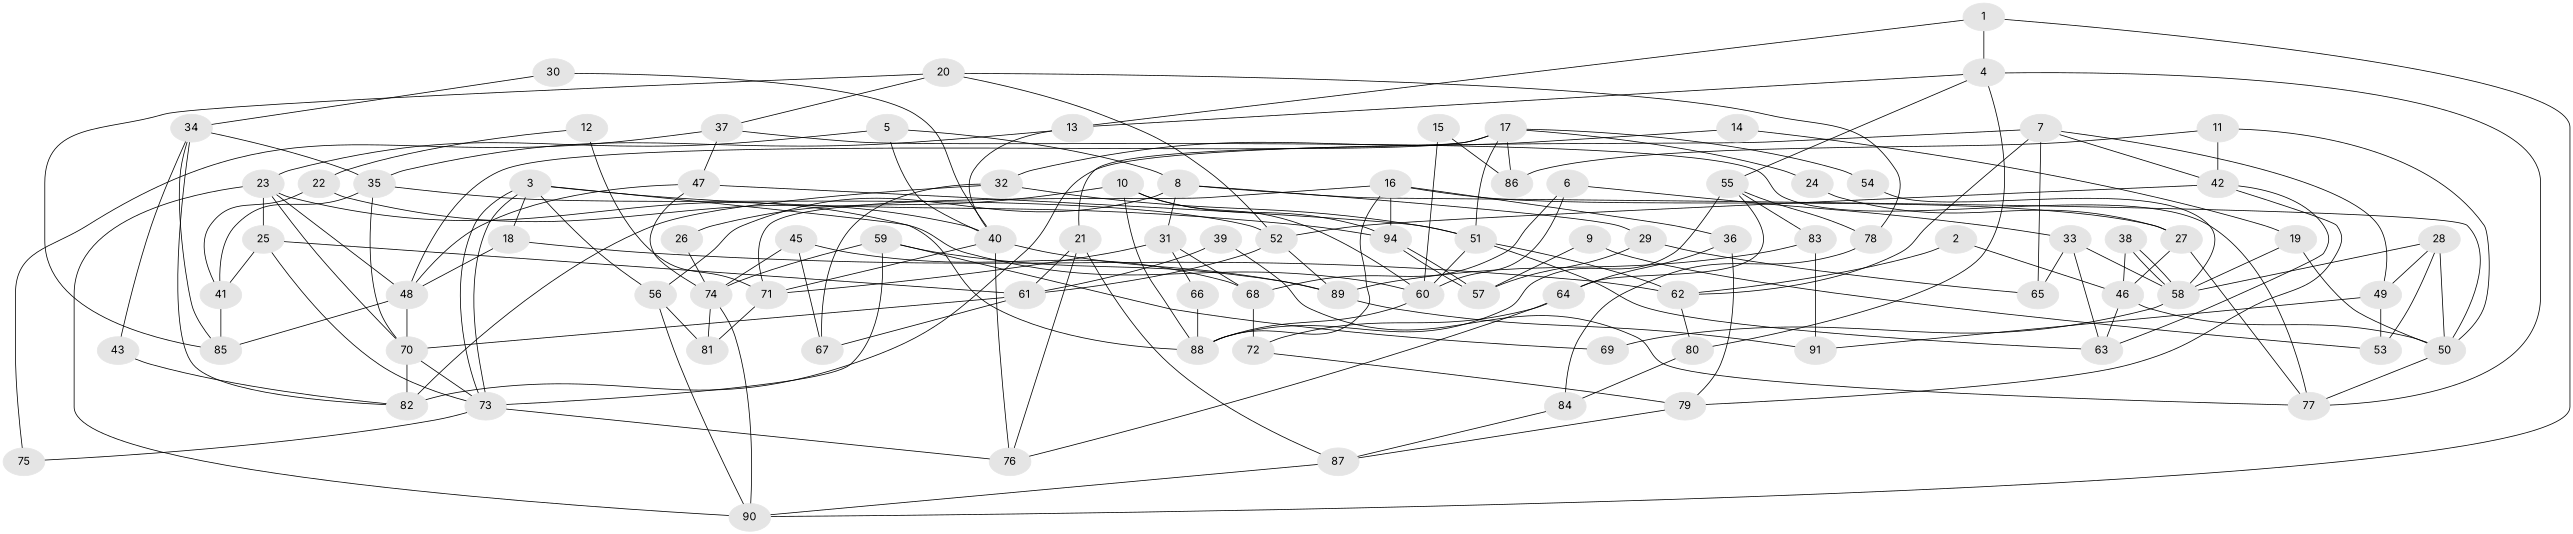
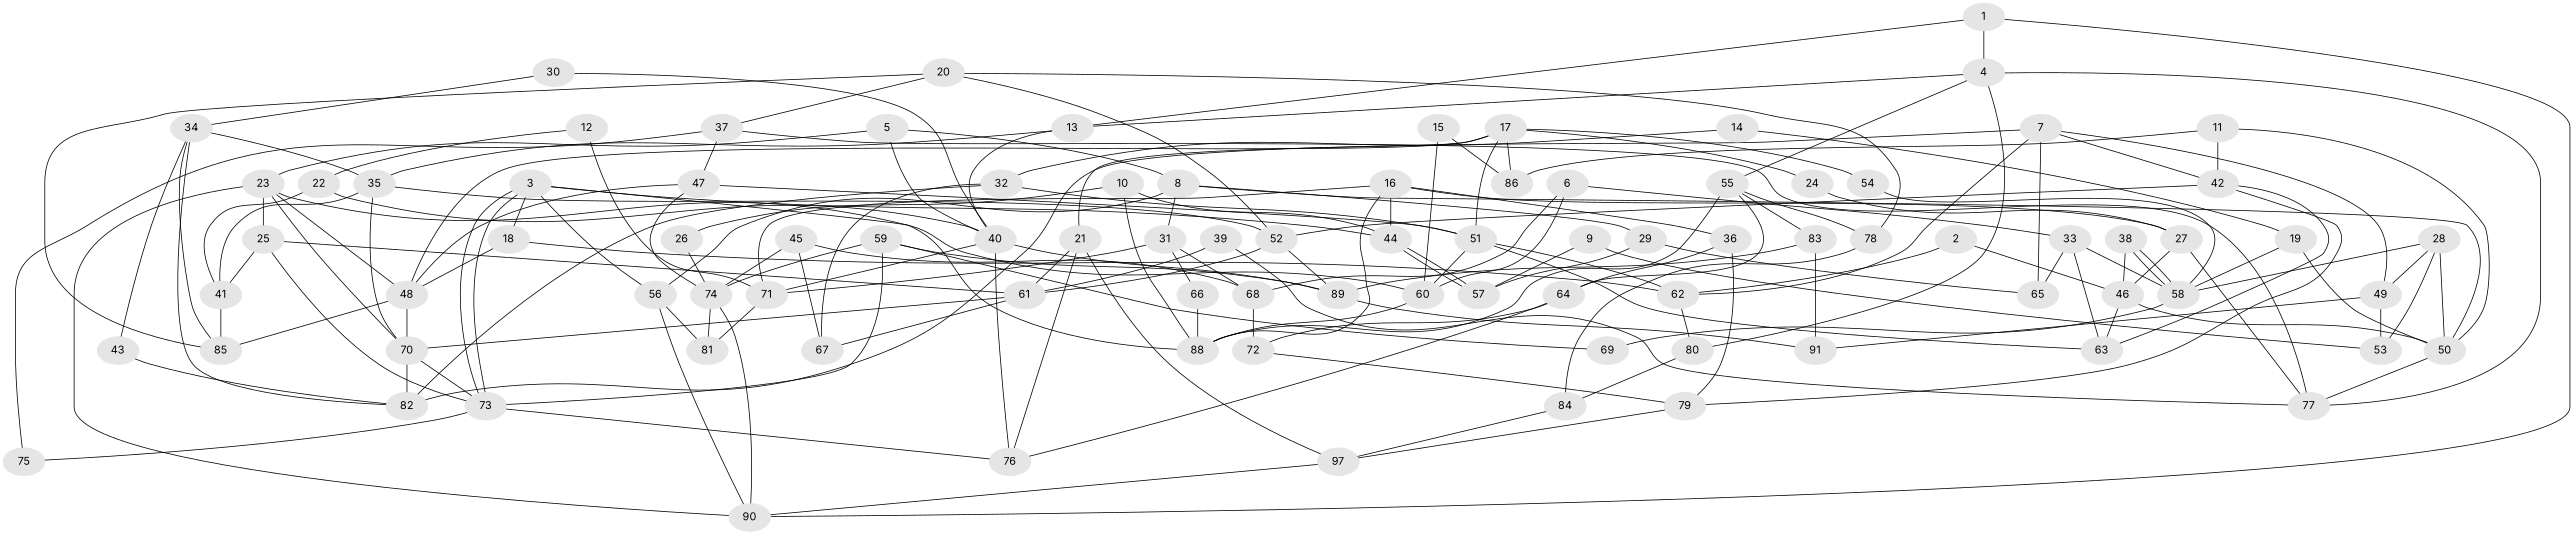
(1329, 236) -> none
(1391, 239) -> (1391, 239)
(1338, 462) -> (1338, 462)
